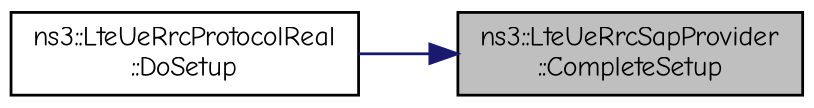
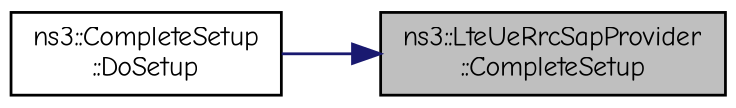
(185, 54) -> (146, 54)
